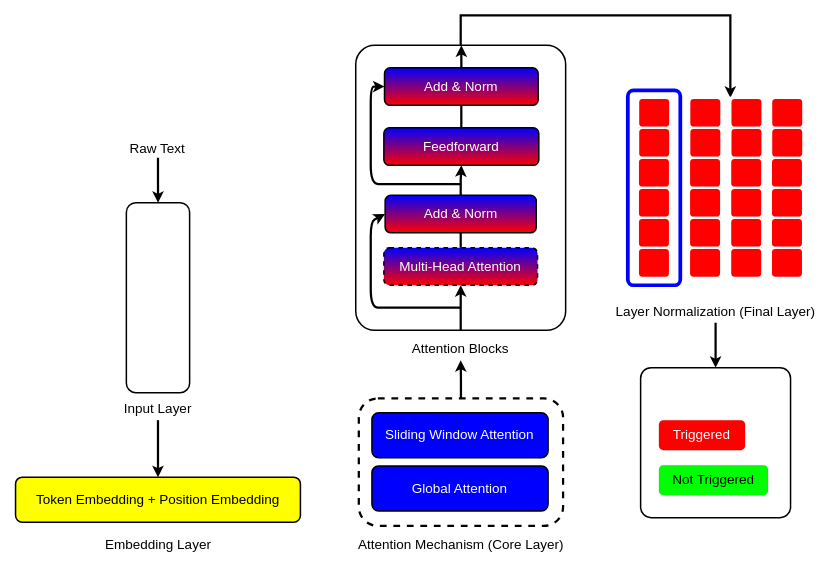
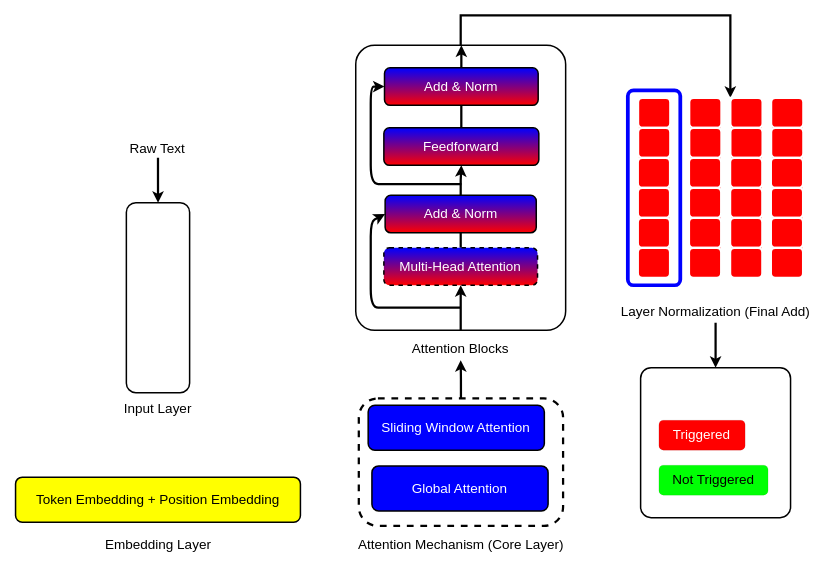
(716, 312) -> (716, 312)
(460, 435) -> (456, 428)
(158, 445) -> none
